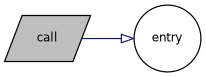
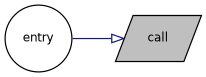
(102, 39) -> (92, 39)
